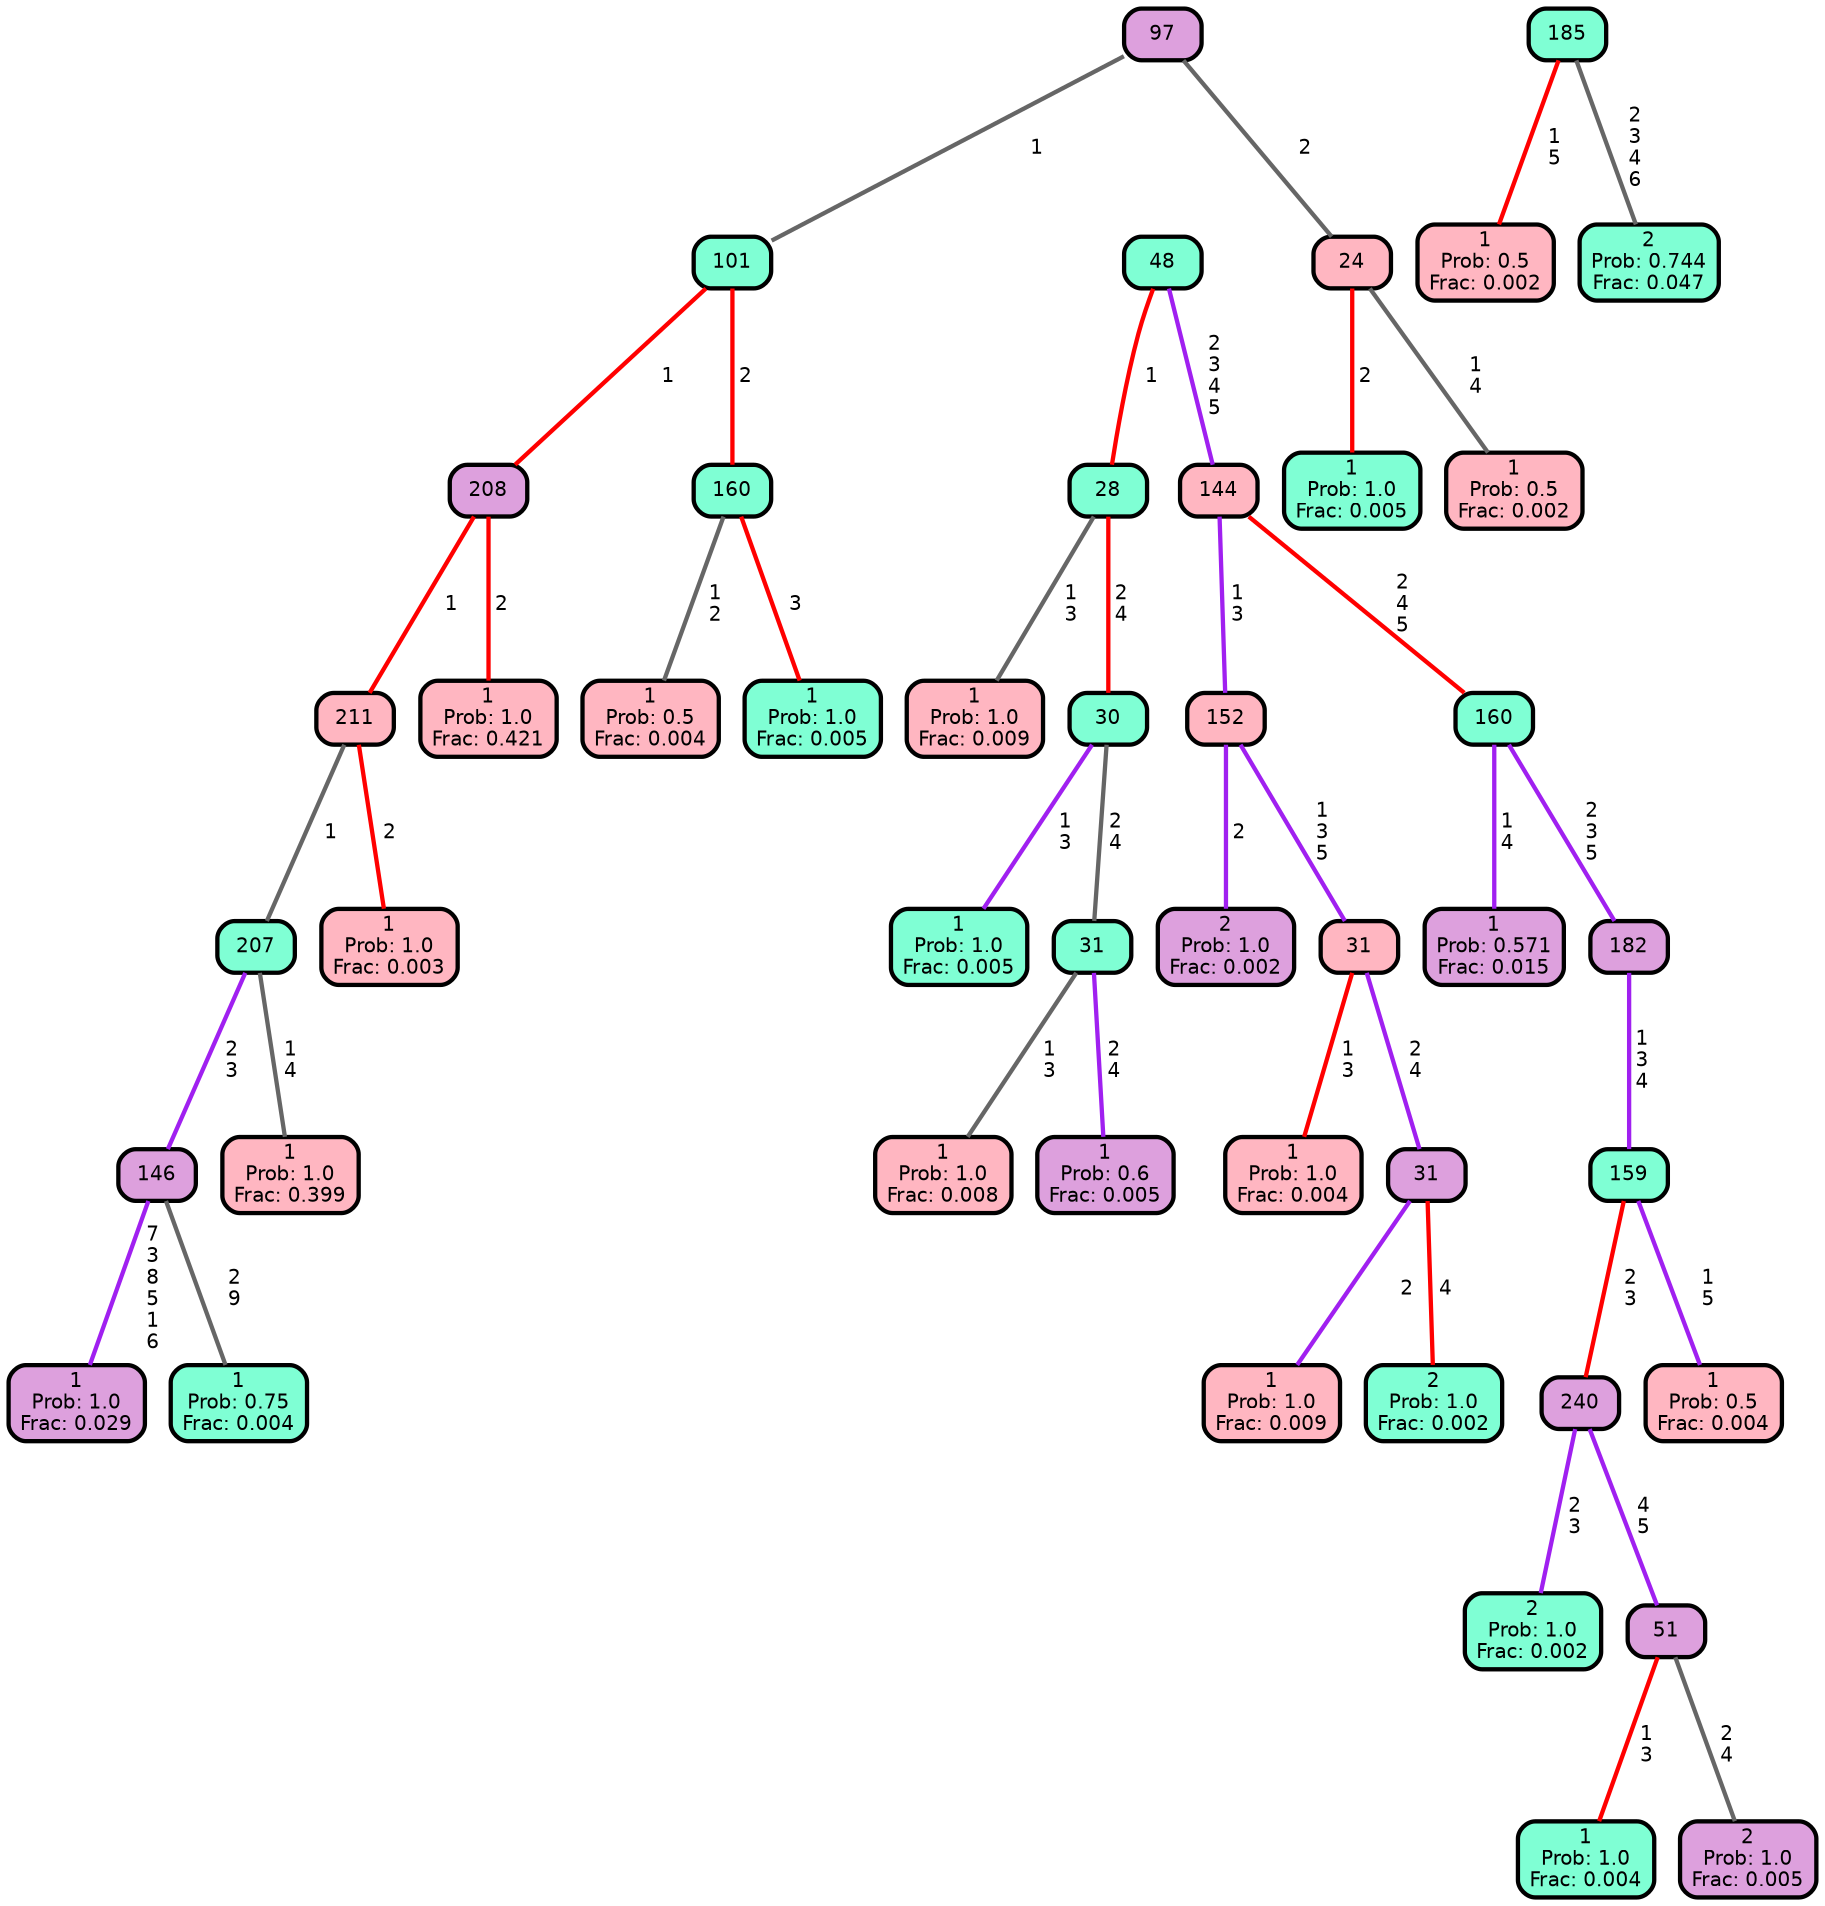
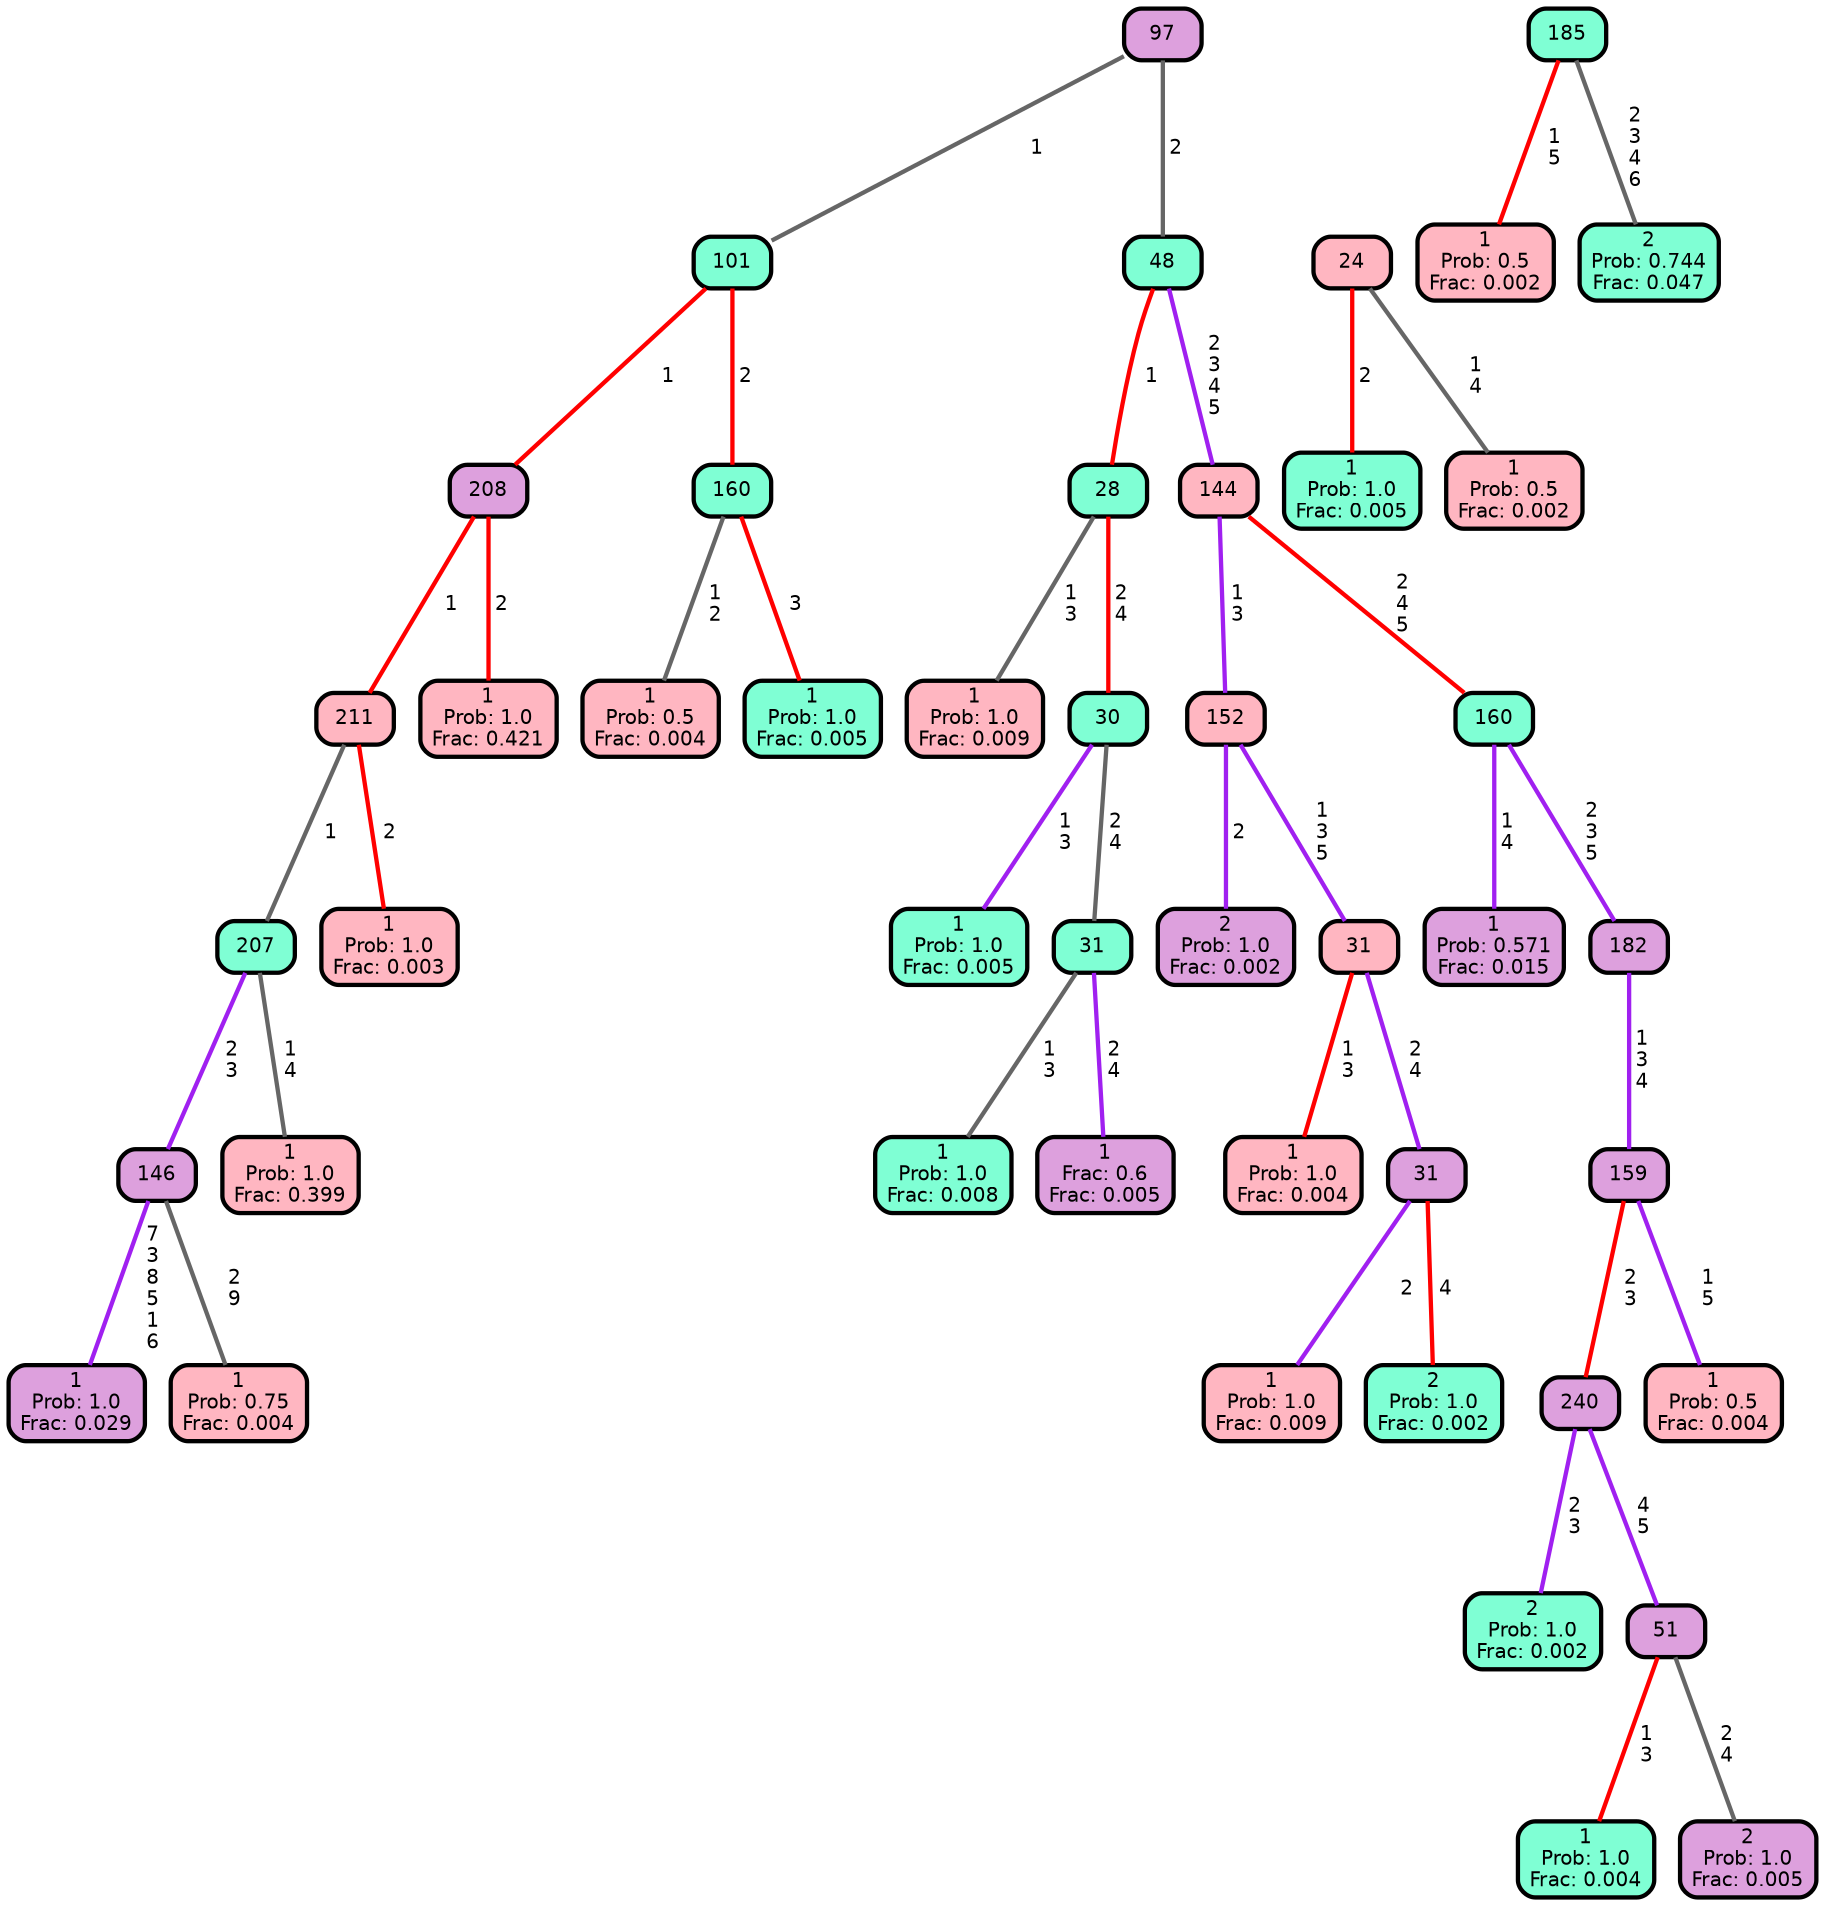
(1258, 148) -> (1163, 148)
(943, 1175) -> (943, 1175)
(1105, 1175) -> (1105, 1175)
(1629, 1175) -> (1629, 1175)
(239, 1403) -> (239, 1403)
